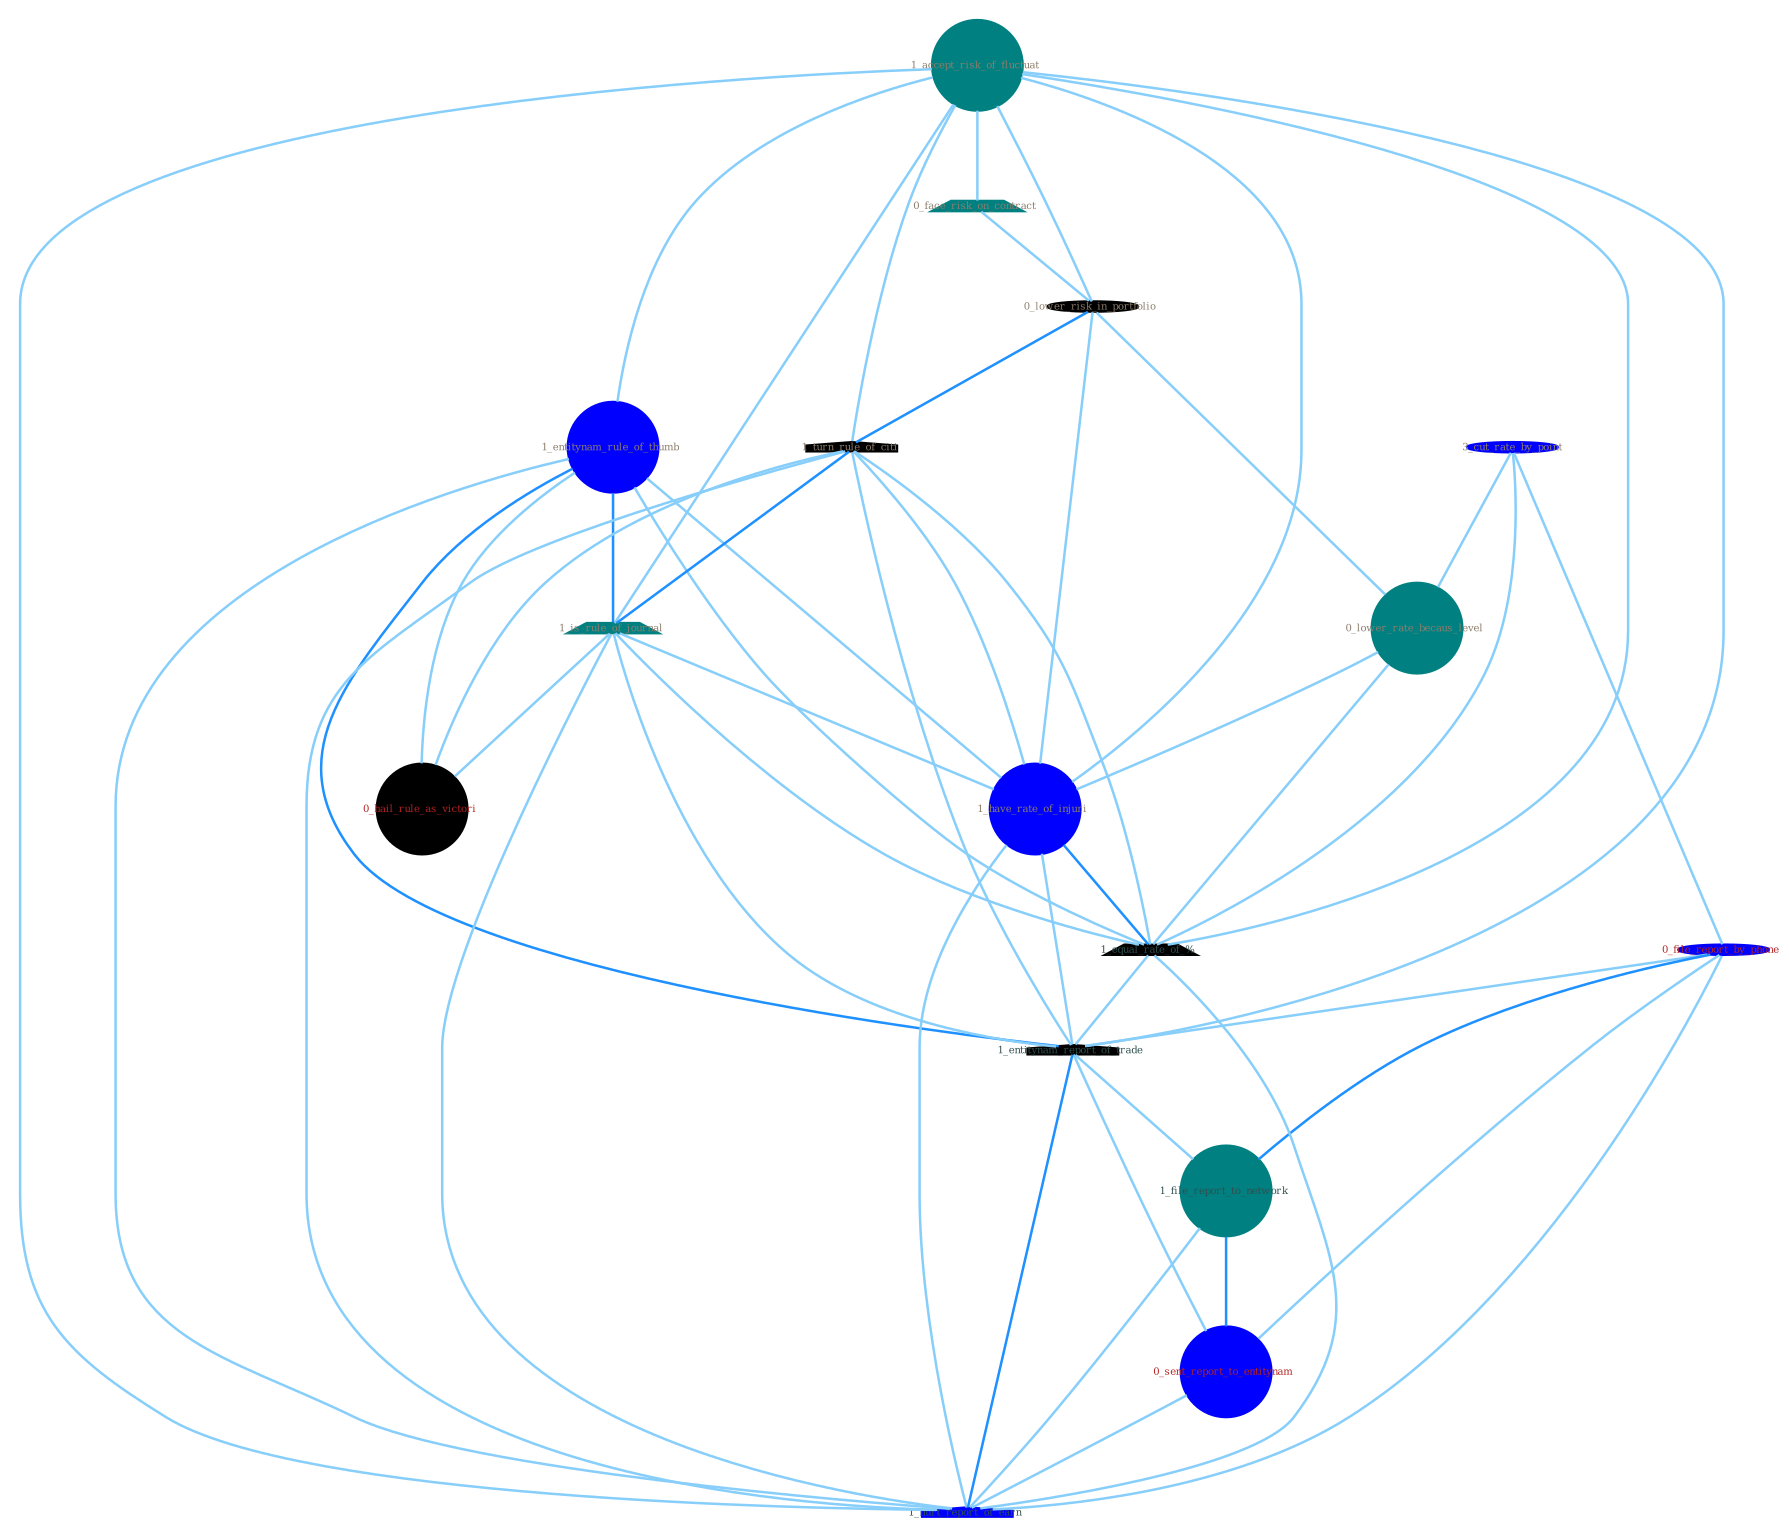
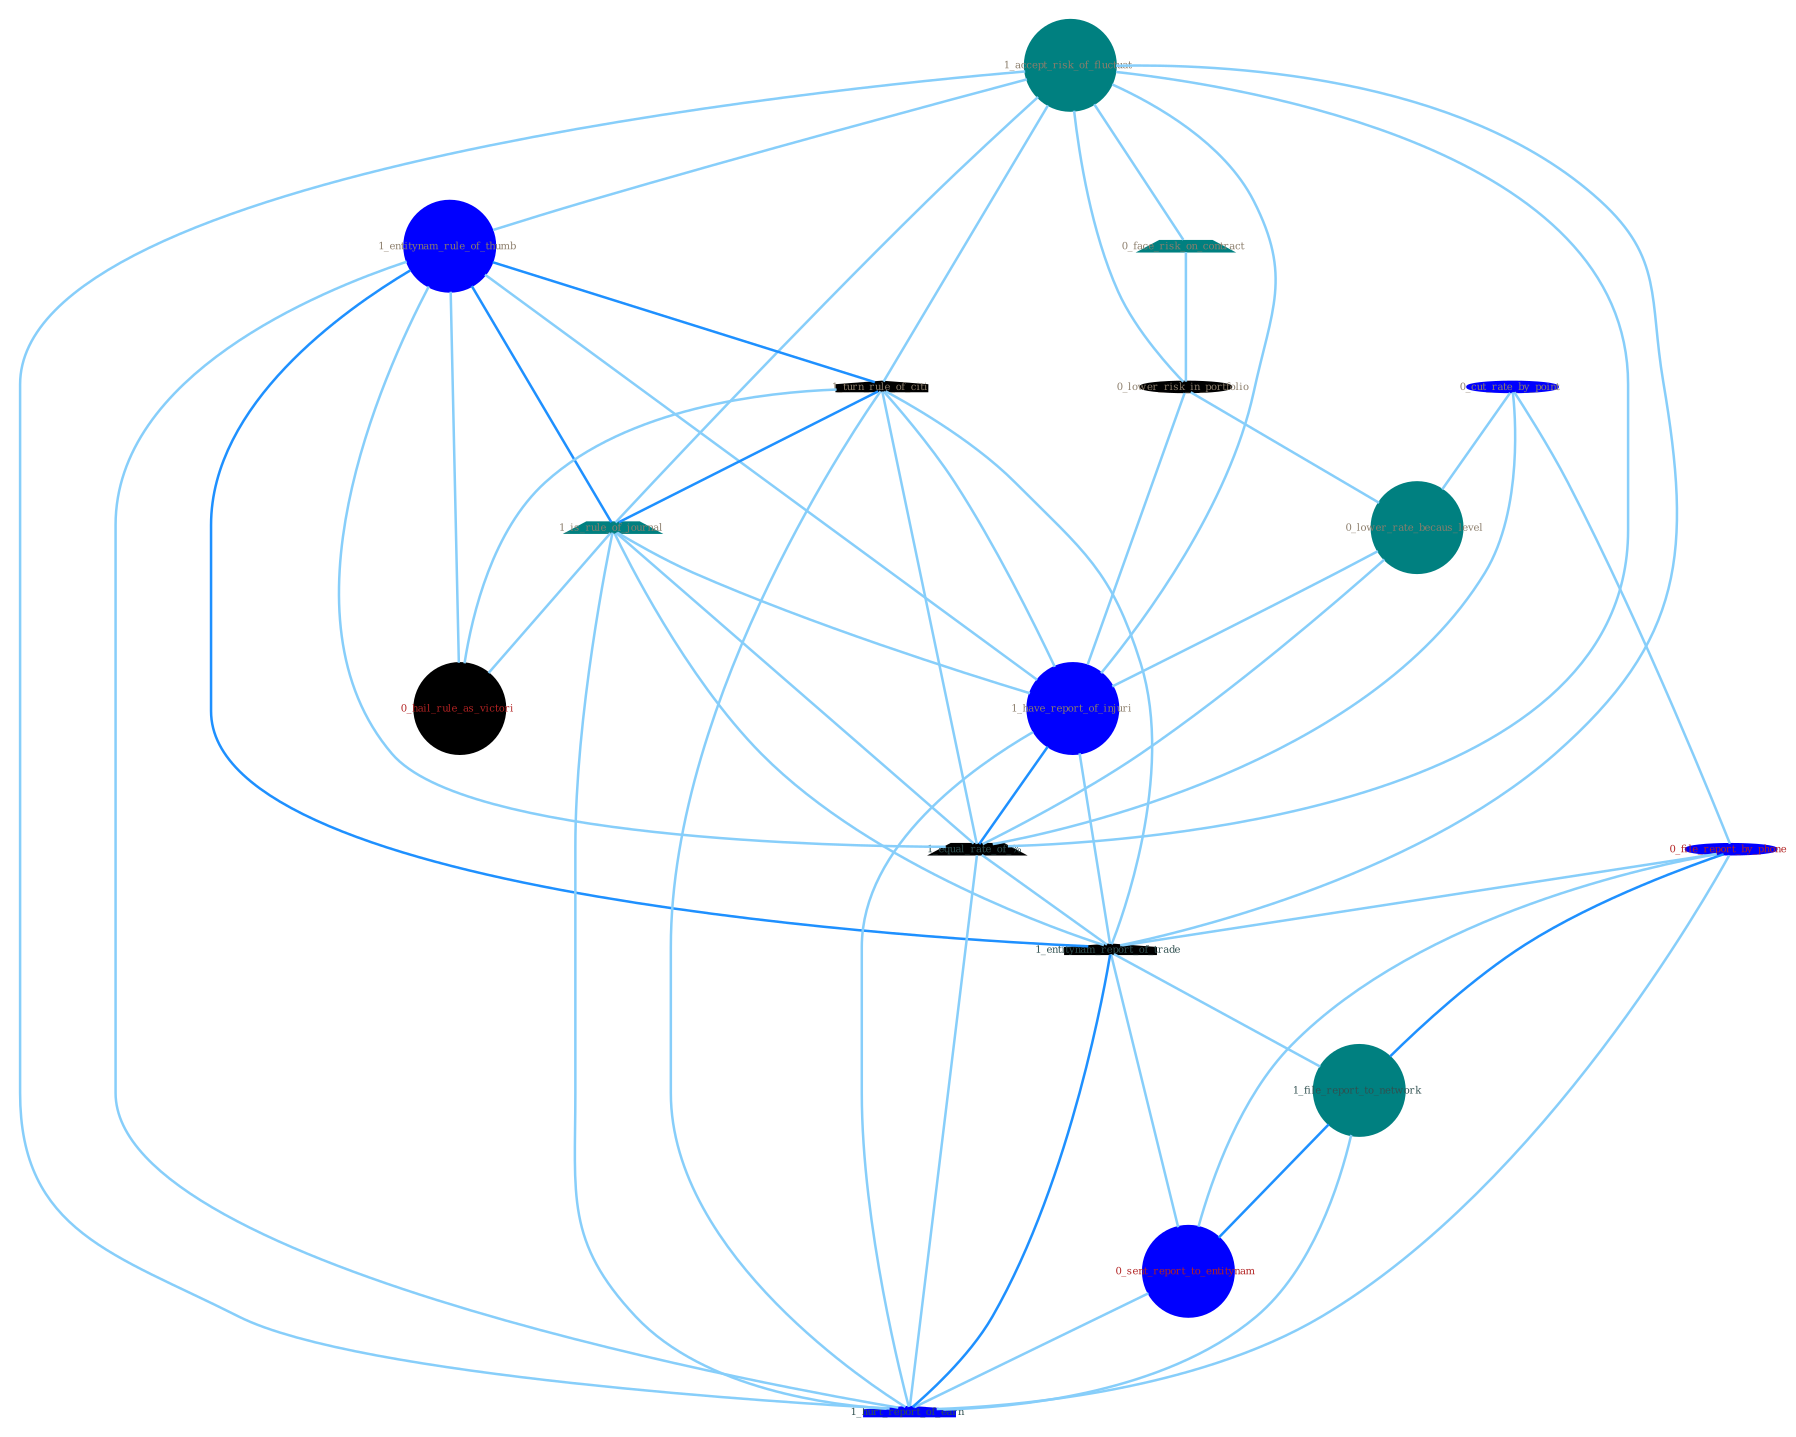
(972, 377) -> (684, 322)
(1513, 447) -> (1513, 387)
(1035, 809) -> (1073, 709)
